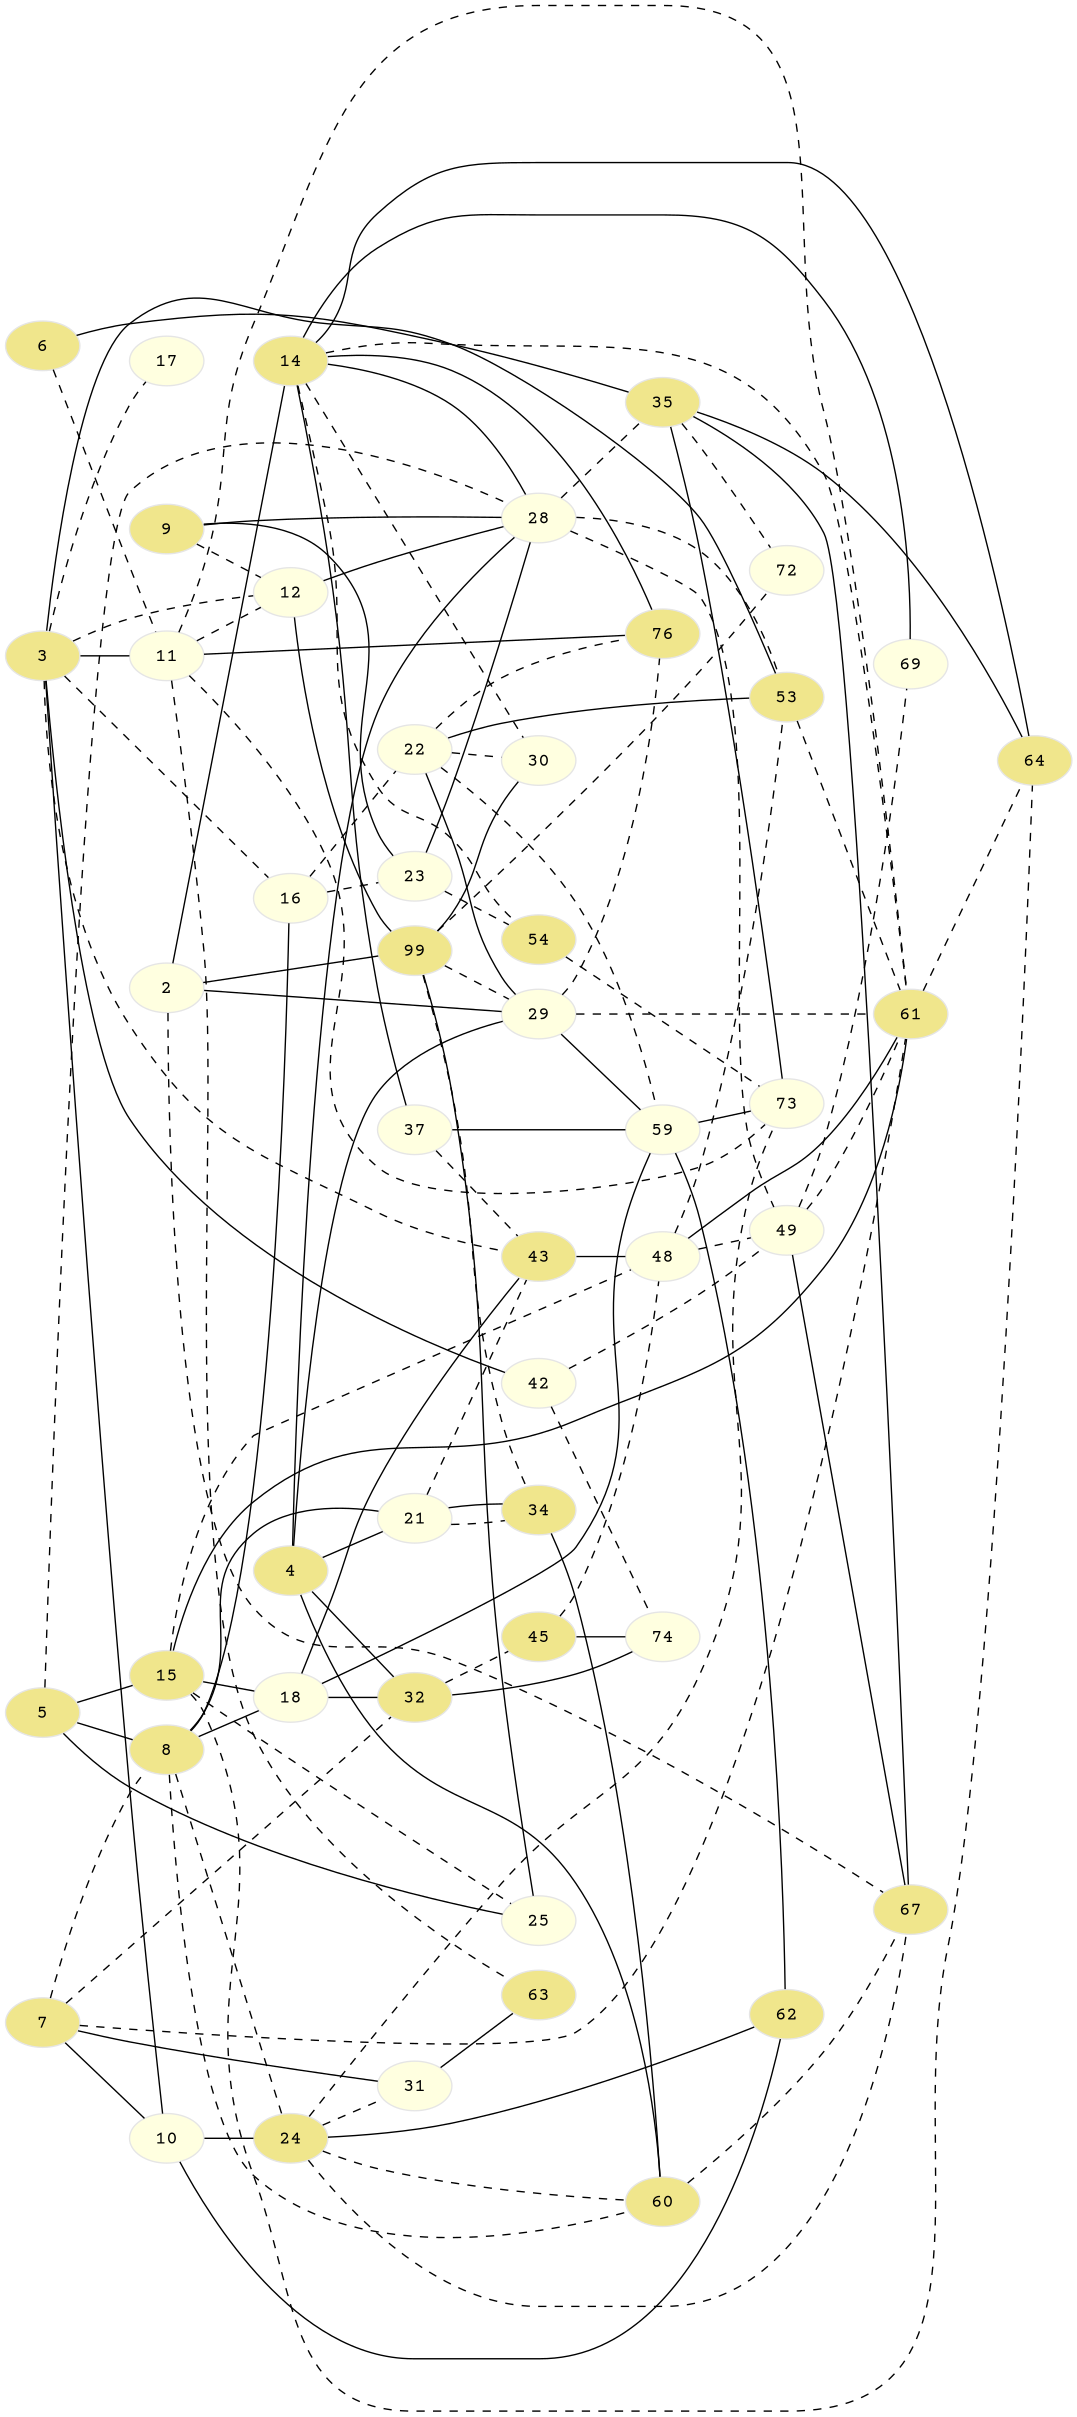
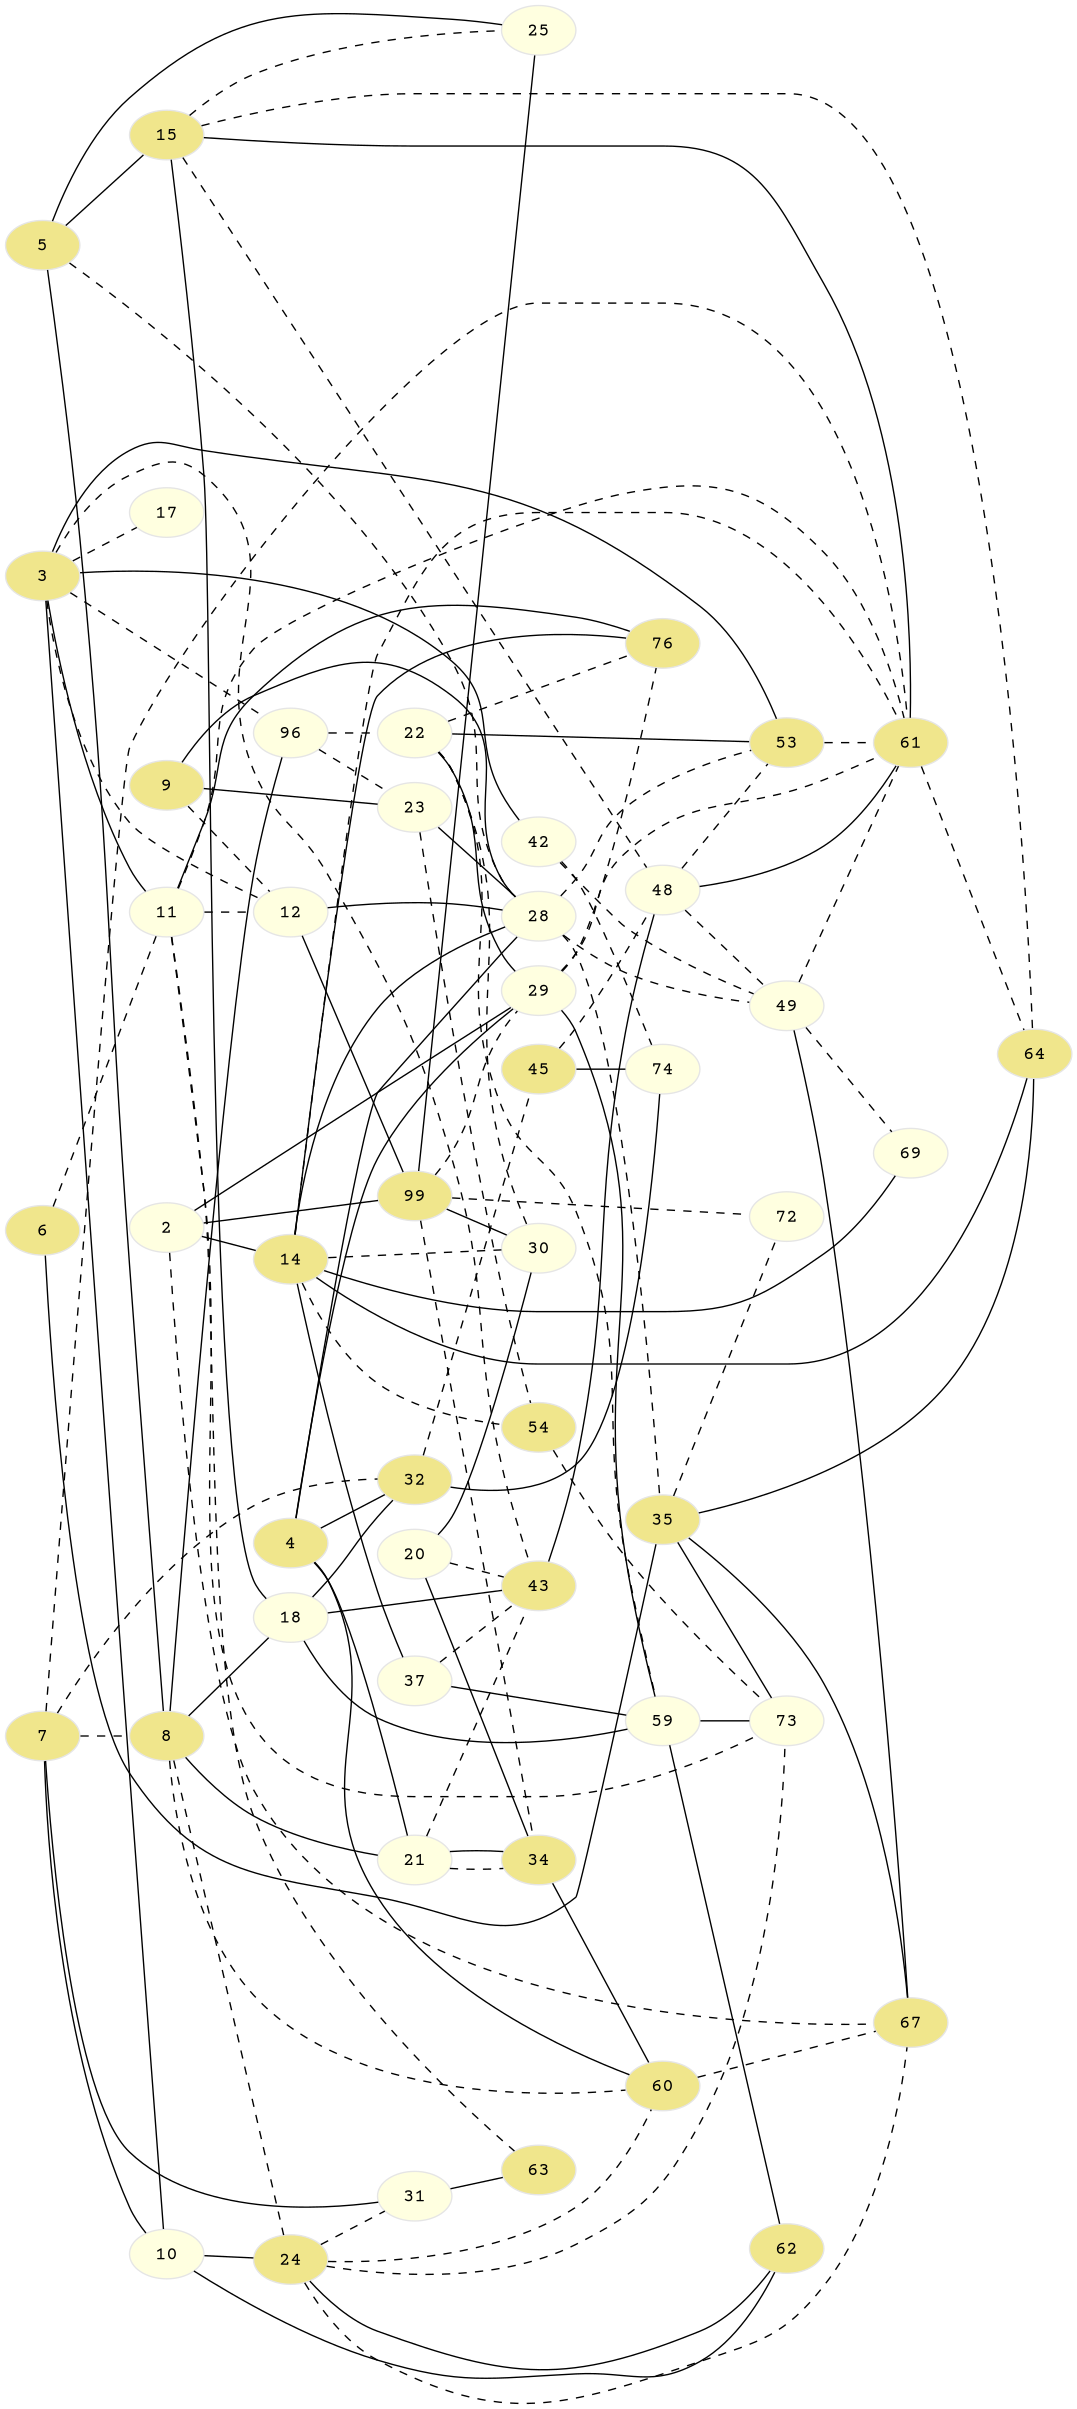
(291, 898) -> (291, 733)
none -> (415, 1554)
